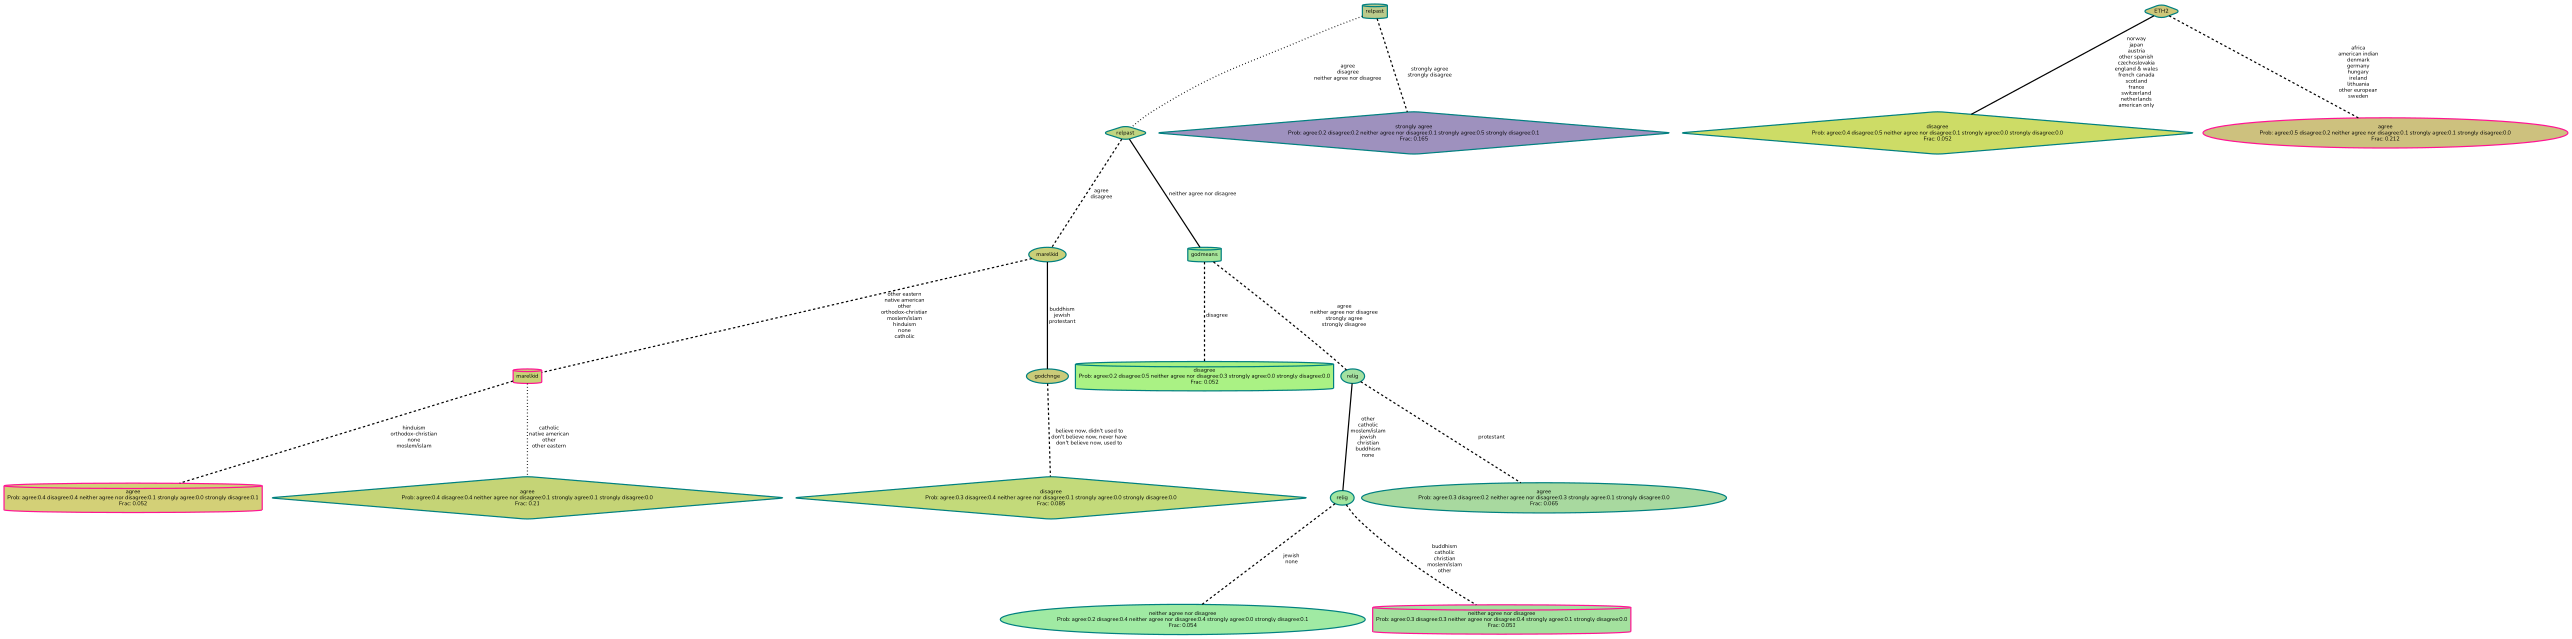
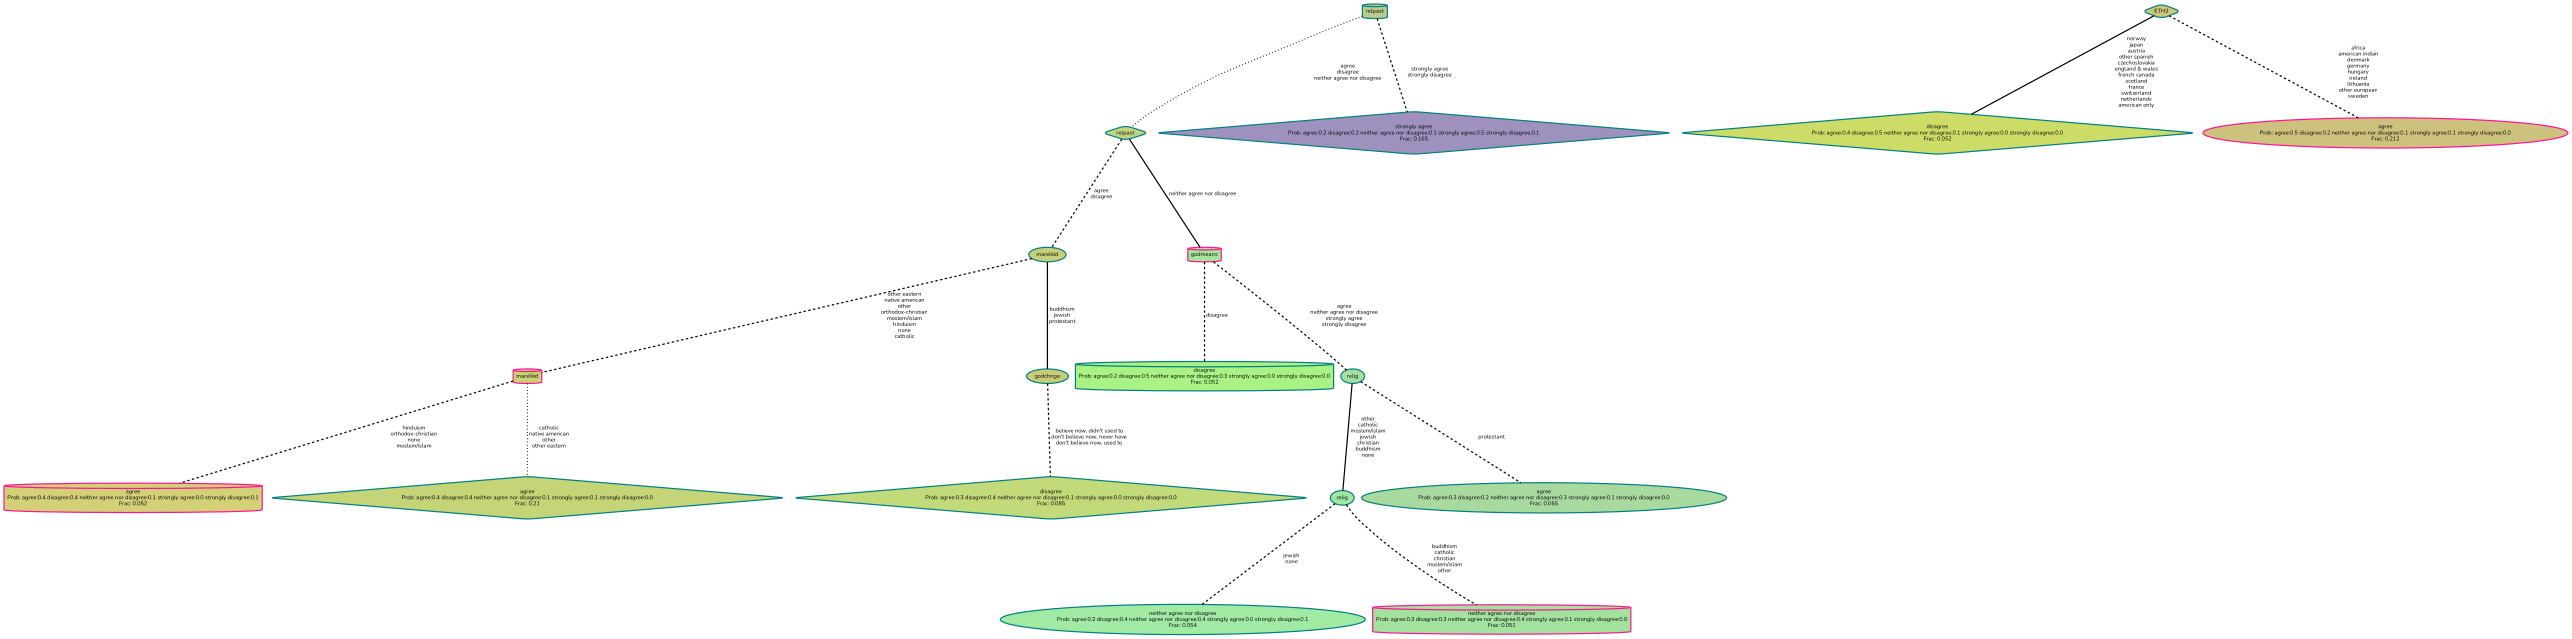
(1205, 255) -> (1205, 255)
